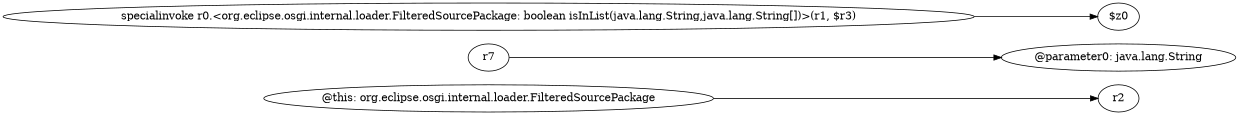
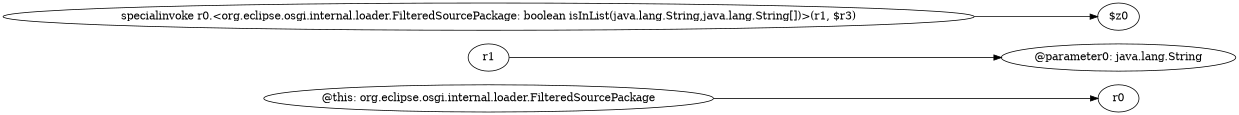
(489, 58) -> (489, 58)
(1119, 98) -> (1119, 98)
